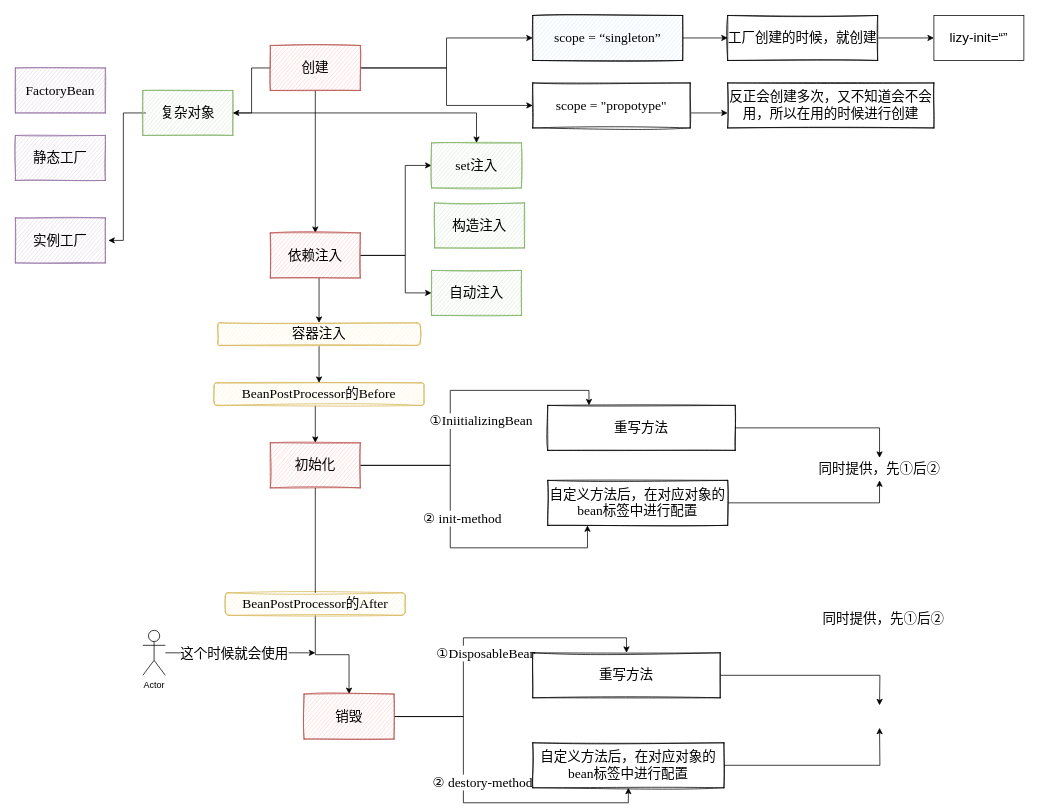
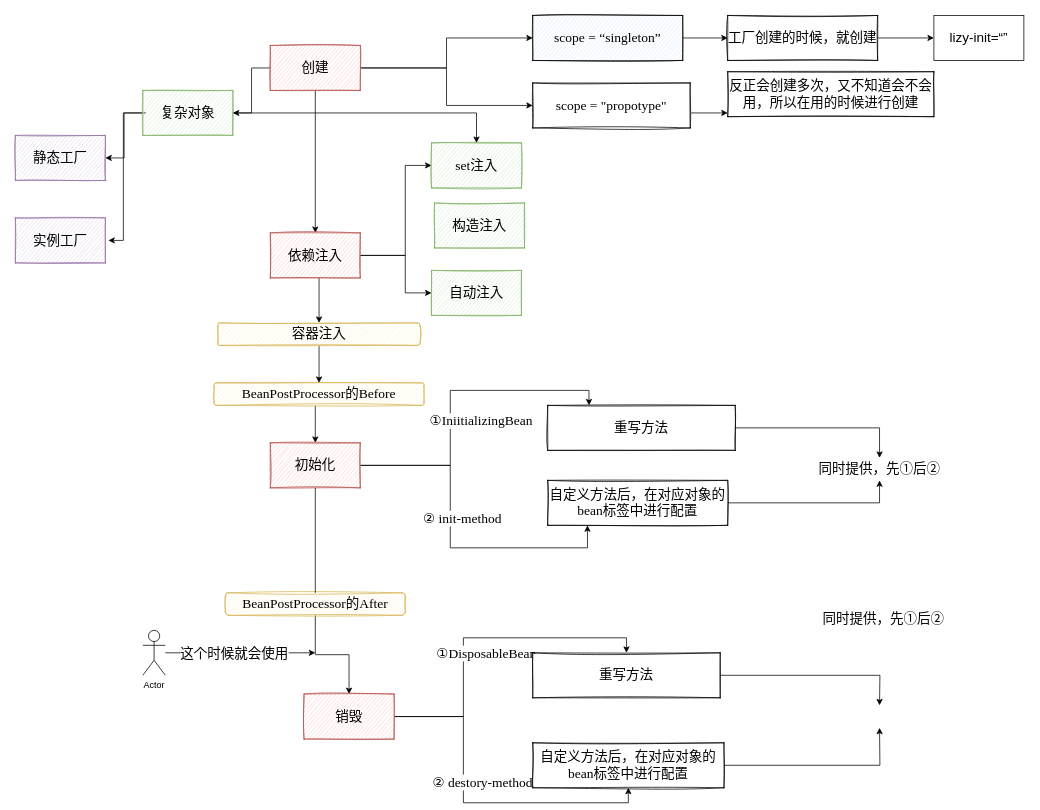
(60, 90) -> none
(831, 105) -> (831, 94)
none -> (112, 158)
